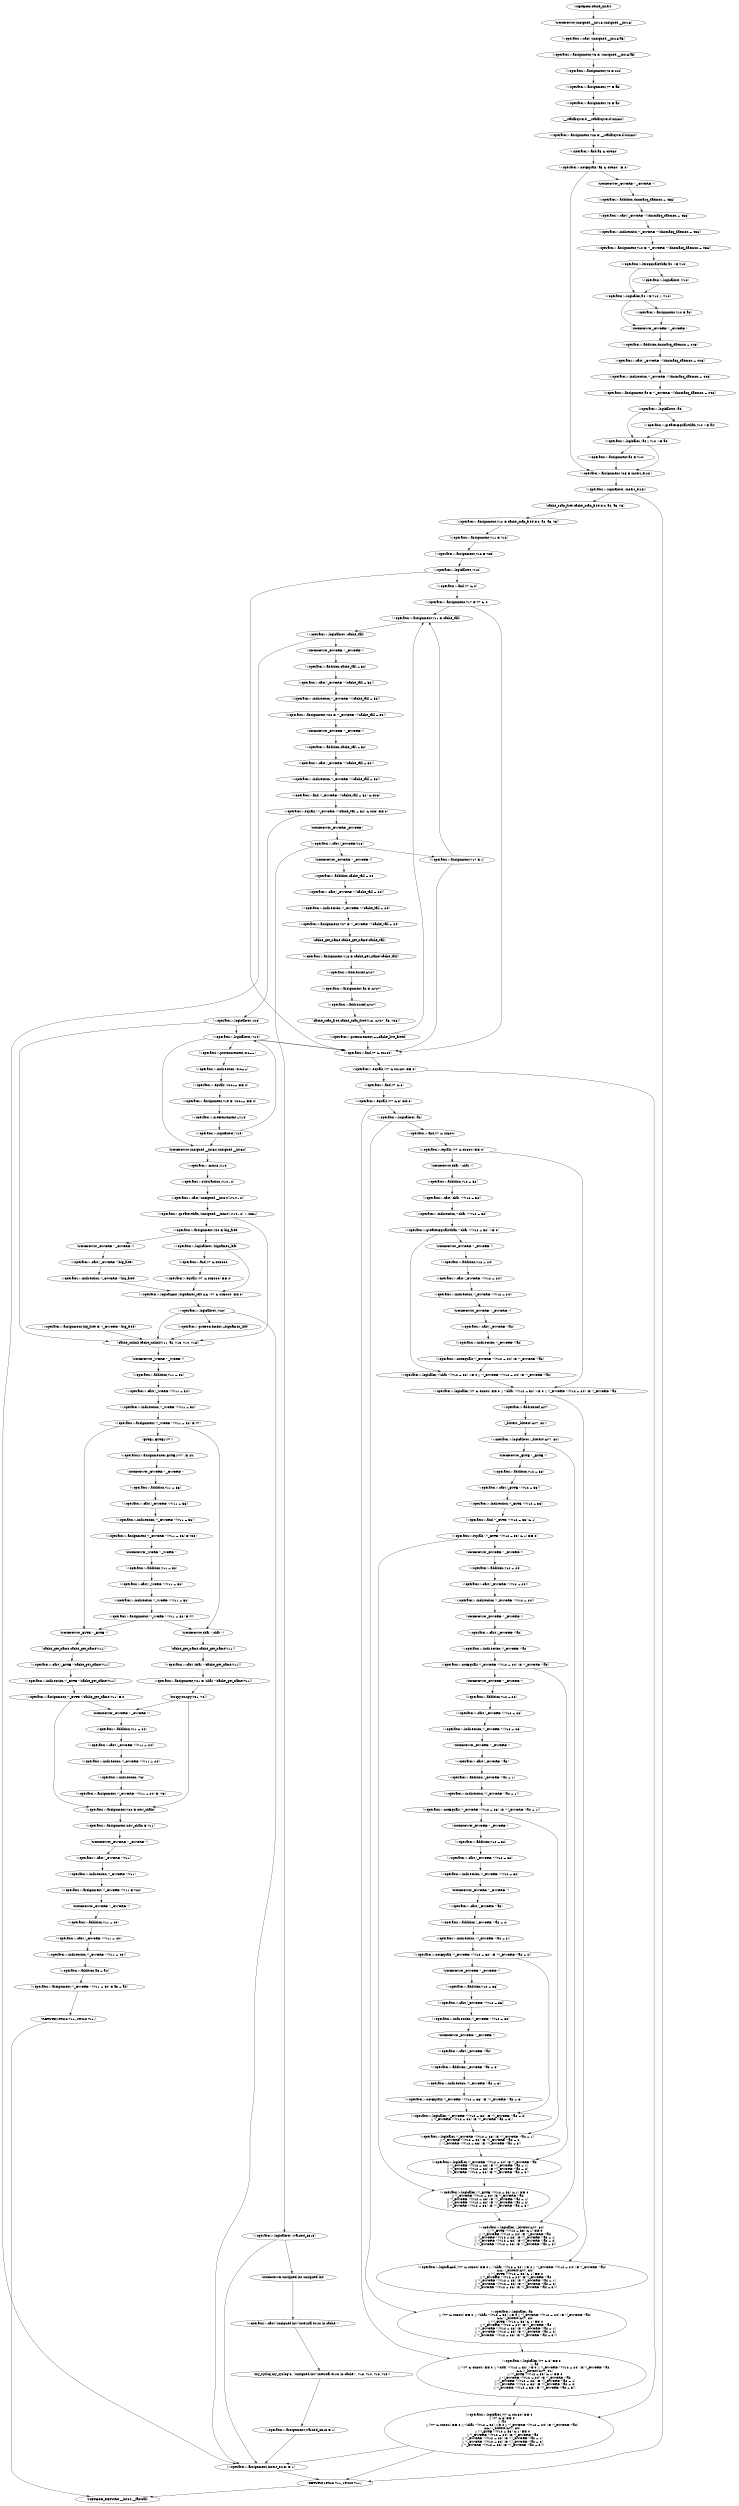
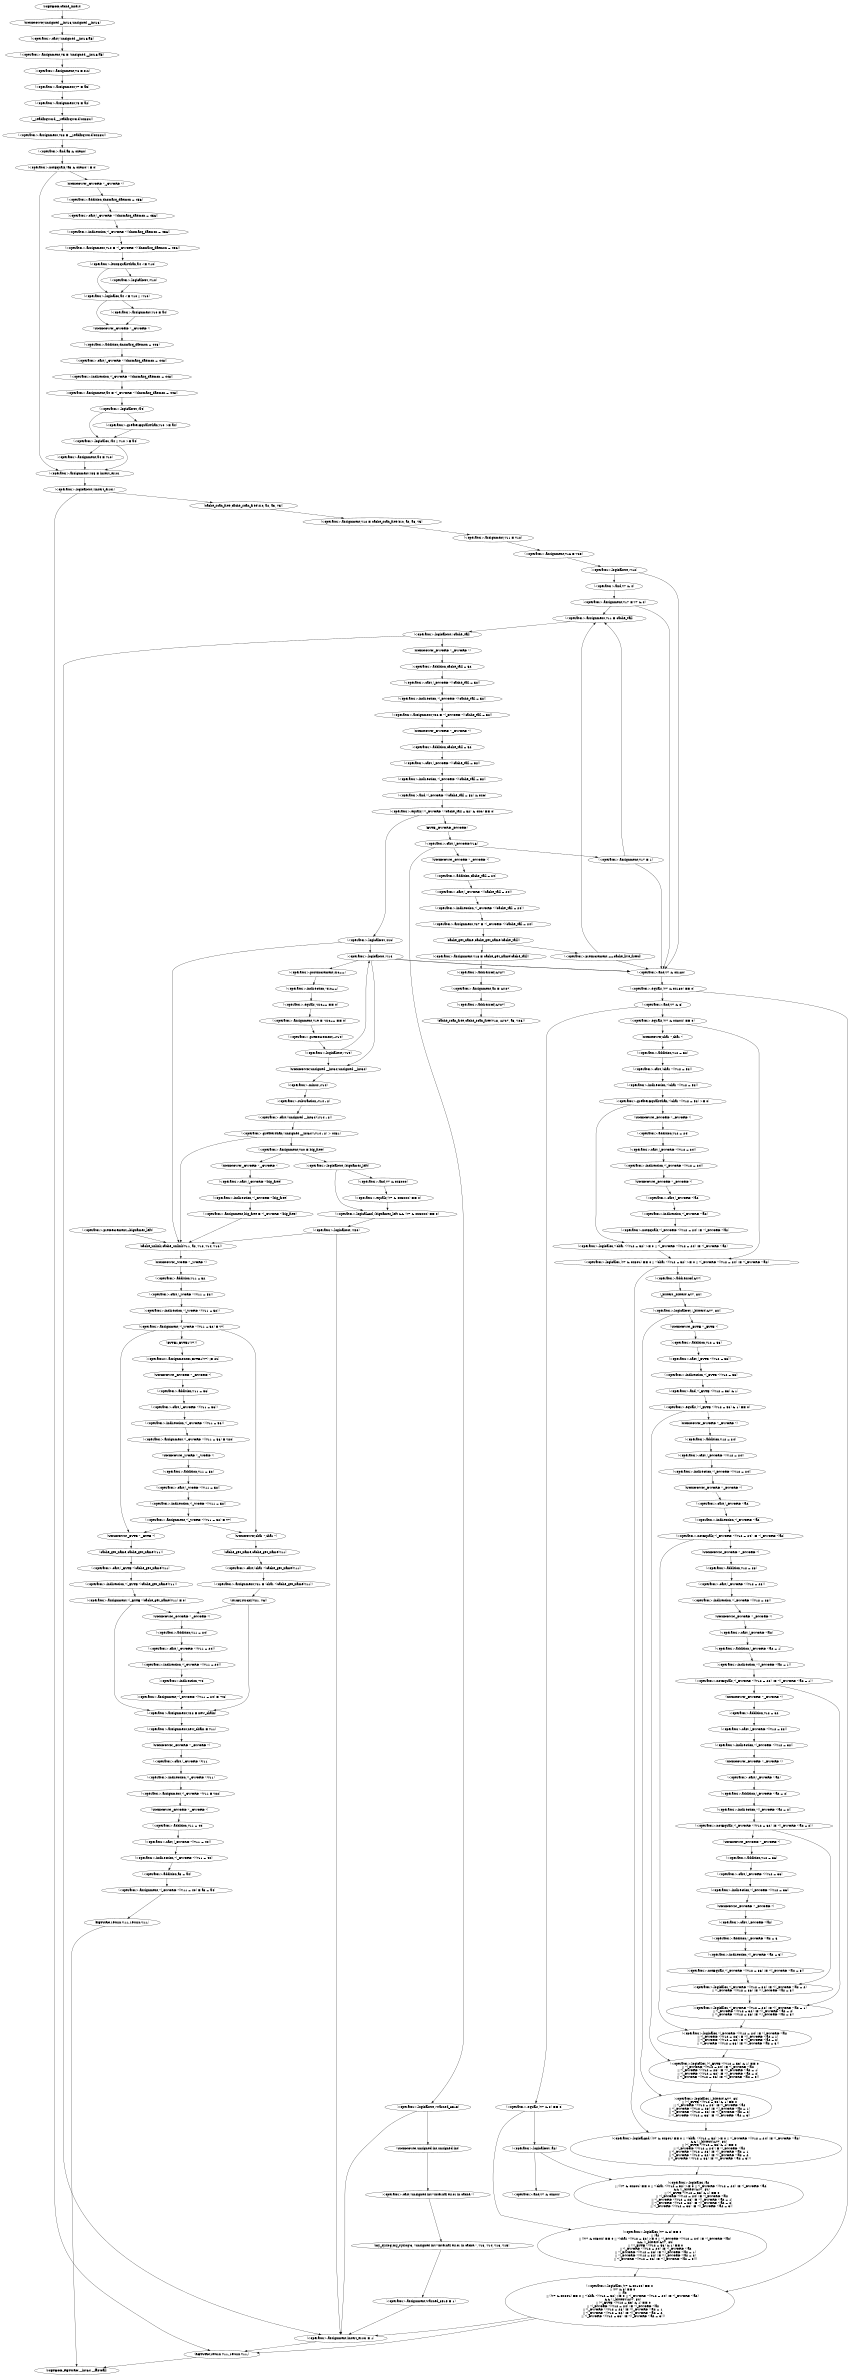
(337, 828) -> (447, 828)
(361, 1028) -> (542, 948)
(441, 1141) -> (663, 1012)
(143, 1286) -> (250, 1205)
(207, 1318) -> none
